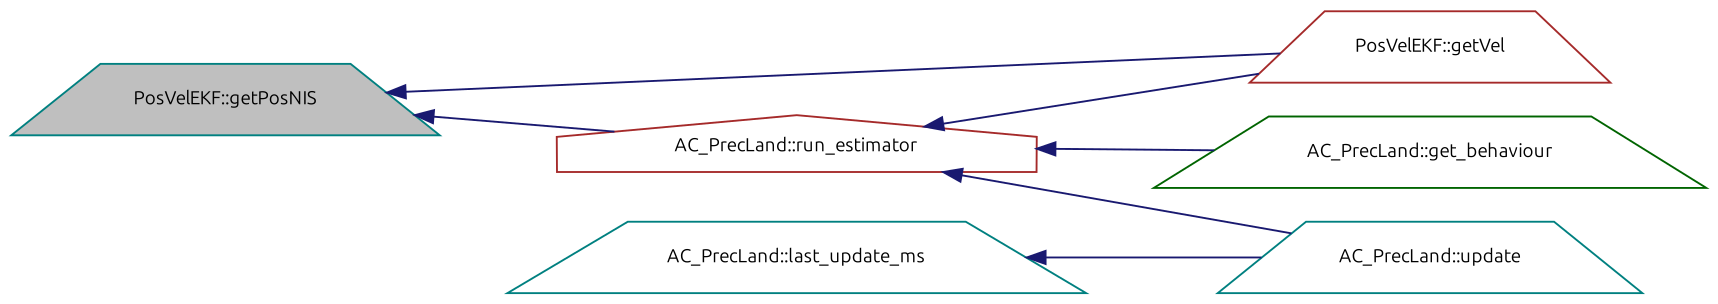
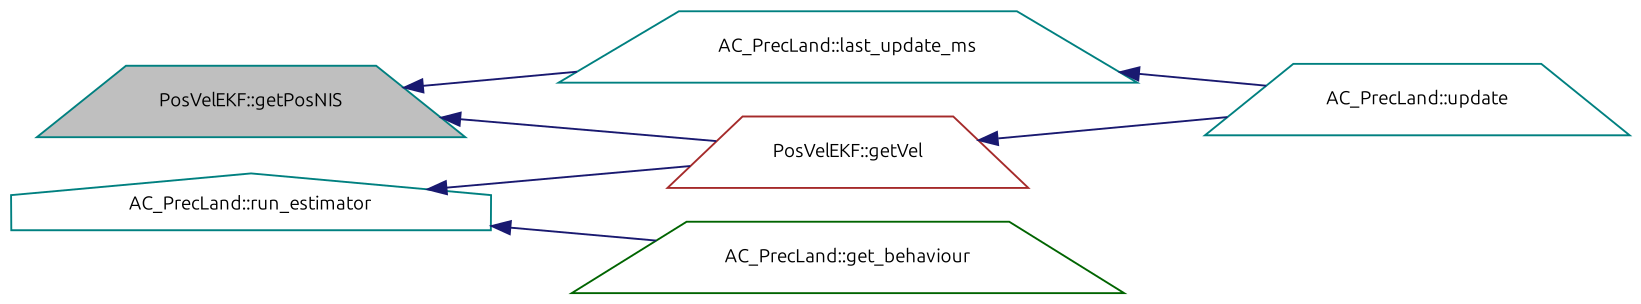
(524, 124) -> (500, 79)
(797, 147) -> (251, 205)
(1127, 204) -> (1113, 128)
